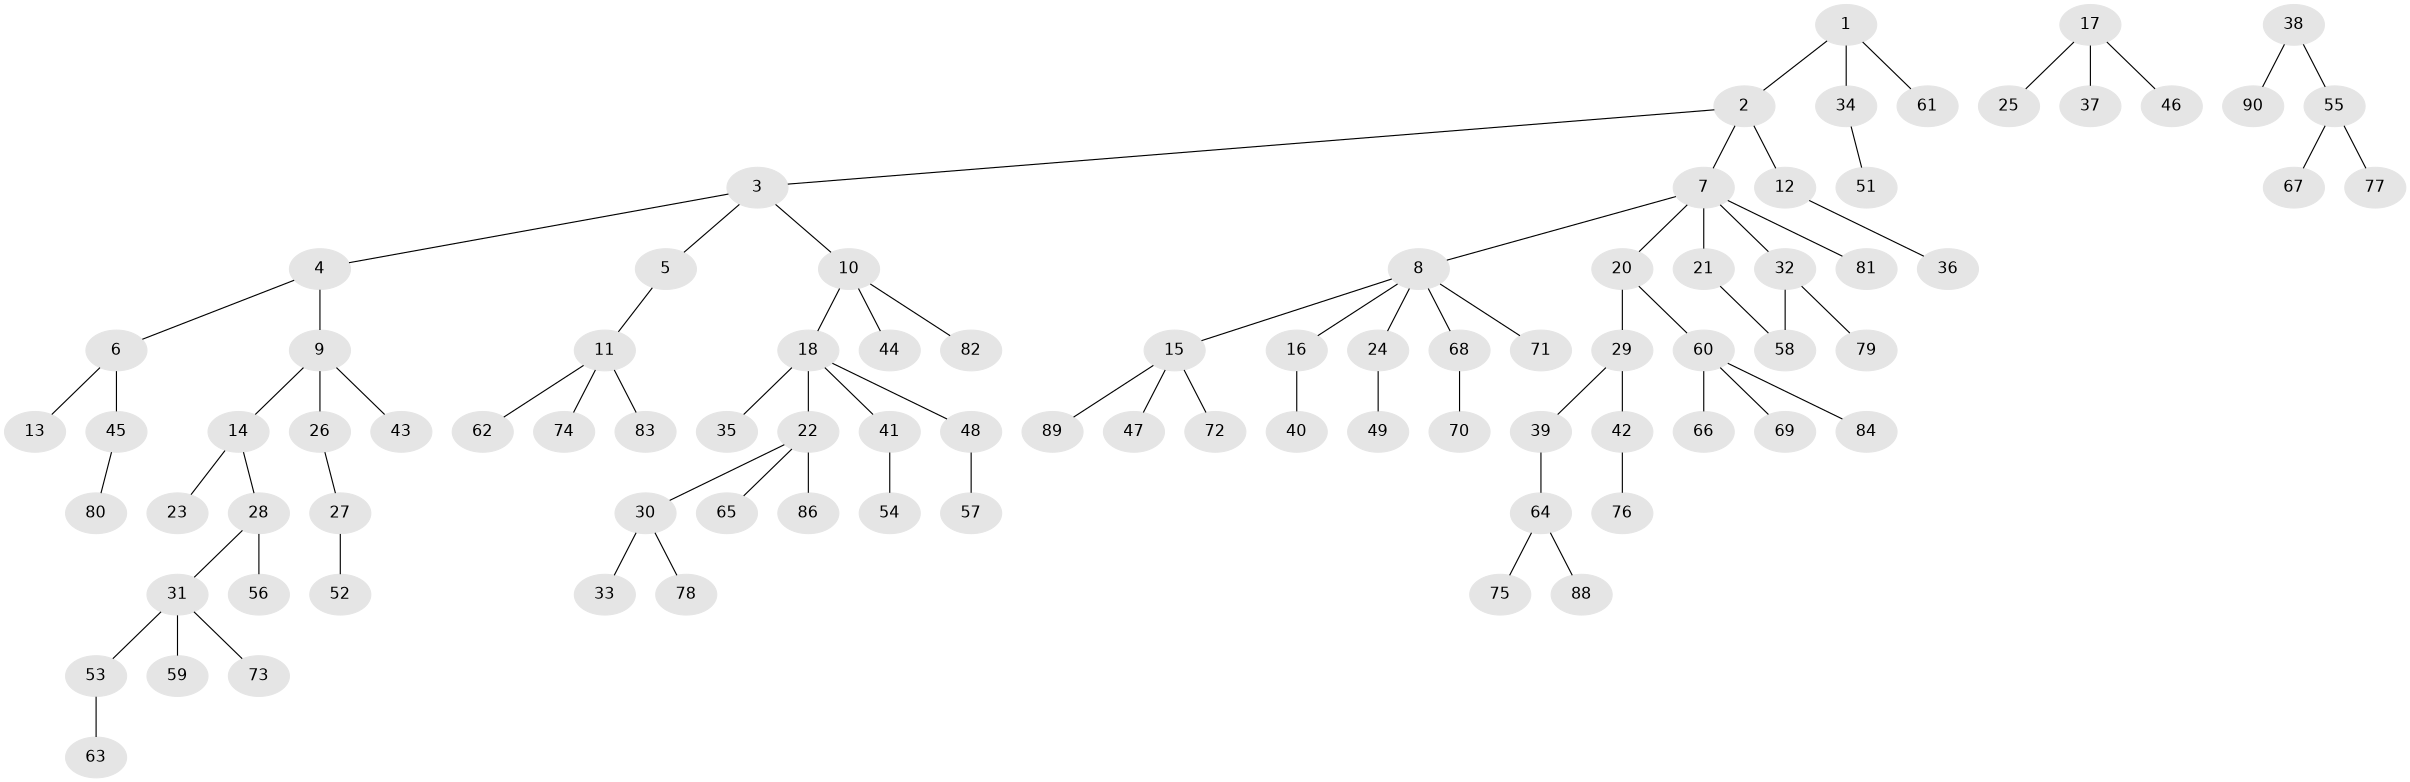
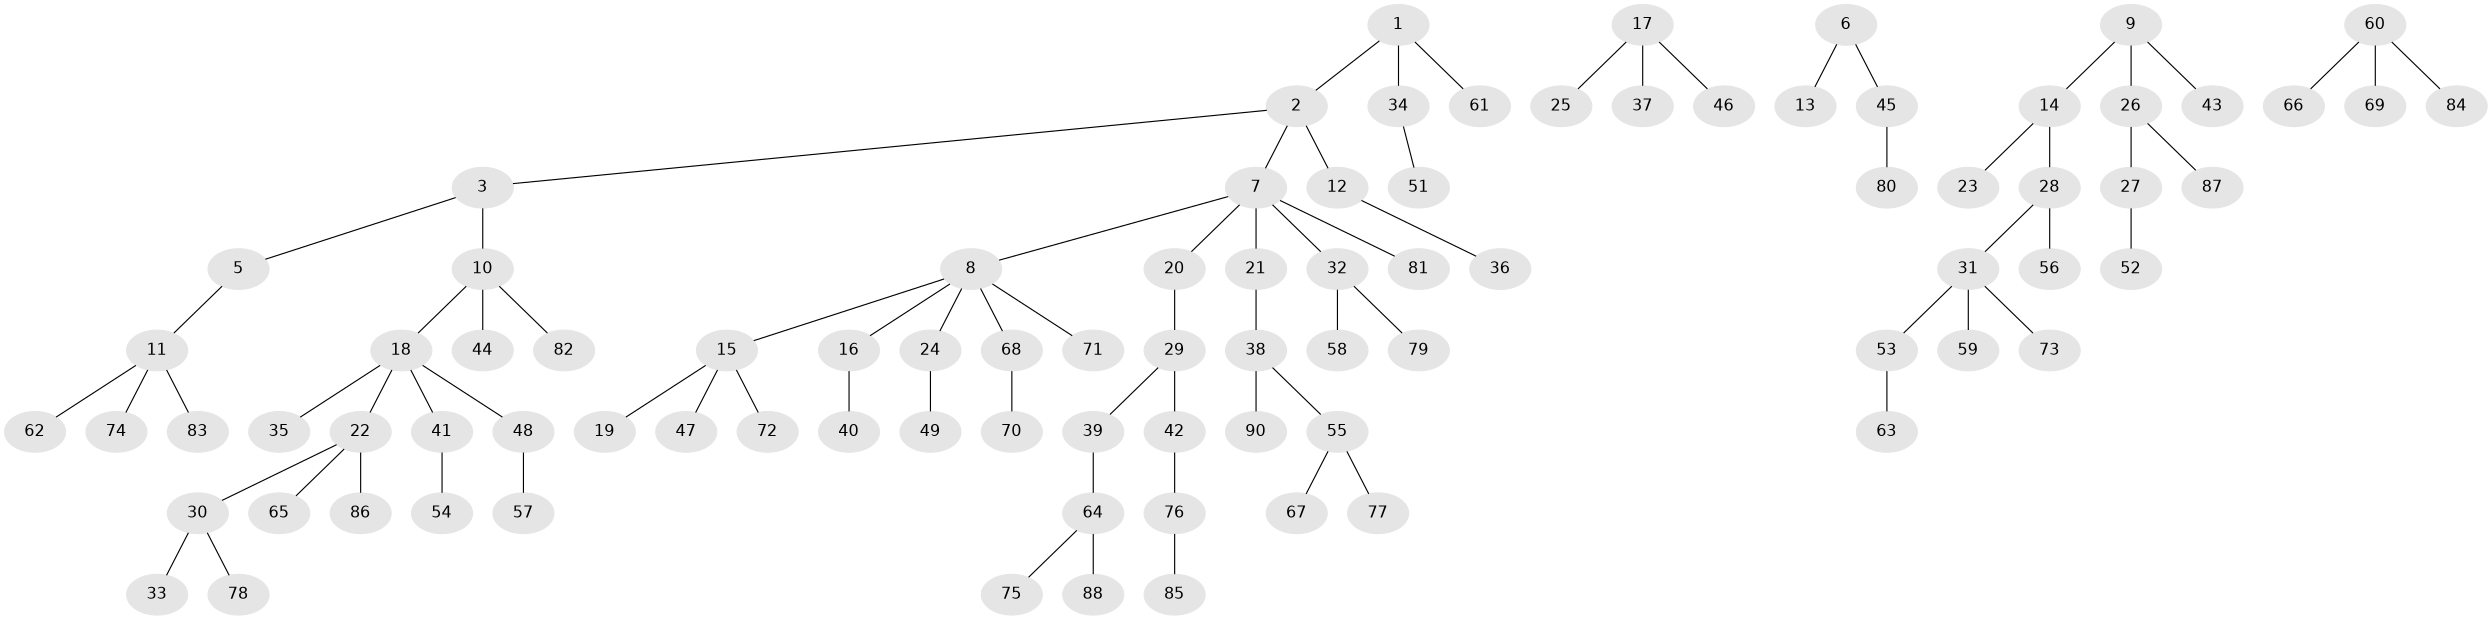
none -> (2212, 188)
(320, 269) -> none
(1663, 310) -> none
(1744, 310) -> (1256, 310)
(1053, 432) -> (605, 432)
none -> (1175, 595)
